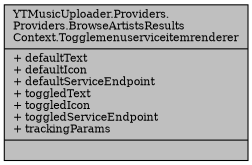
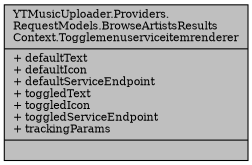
(99, 26) -> (115, 26)
